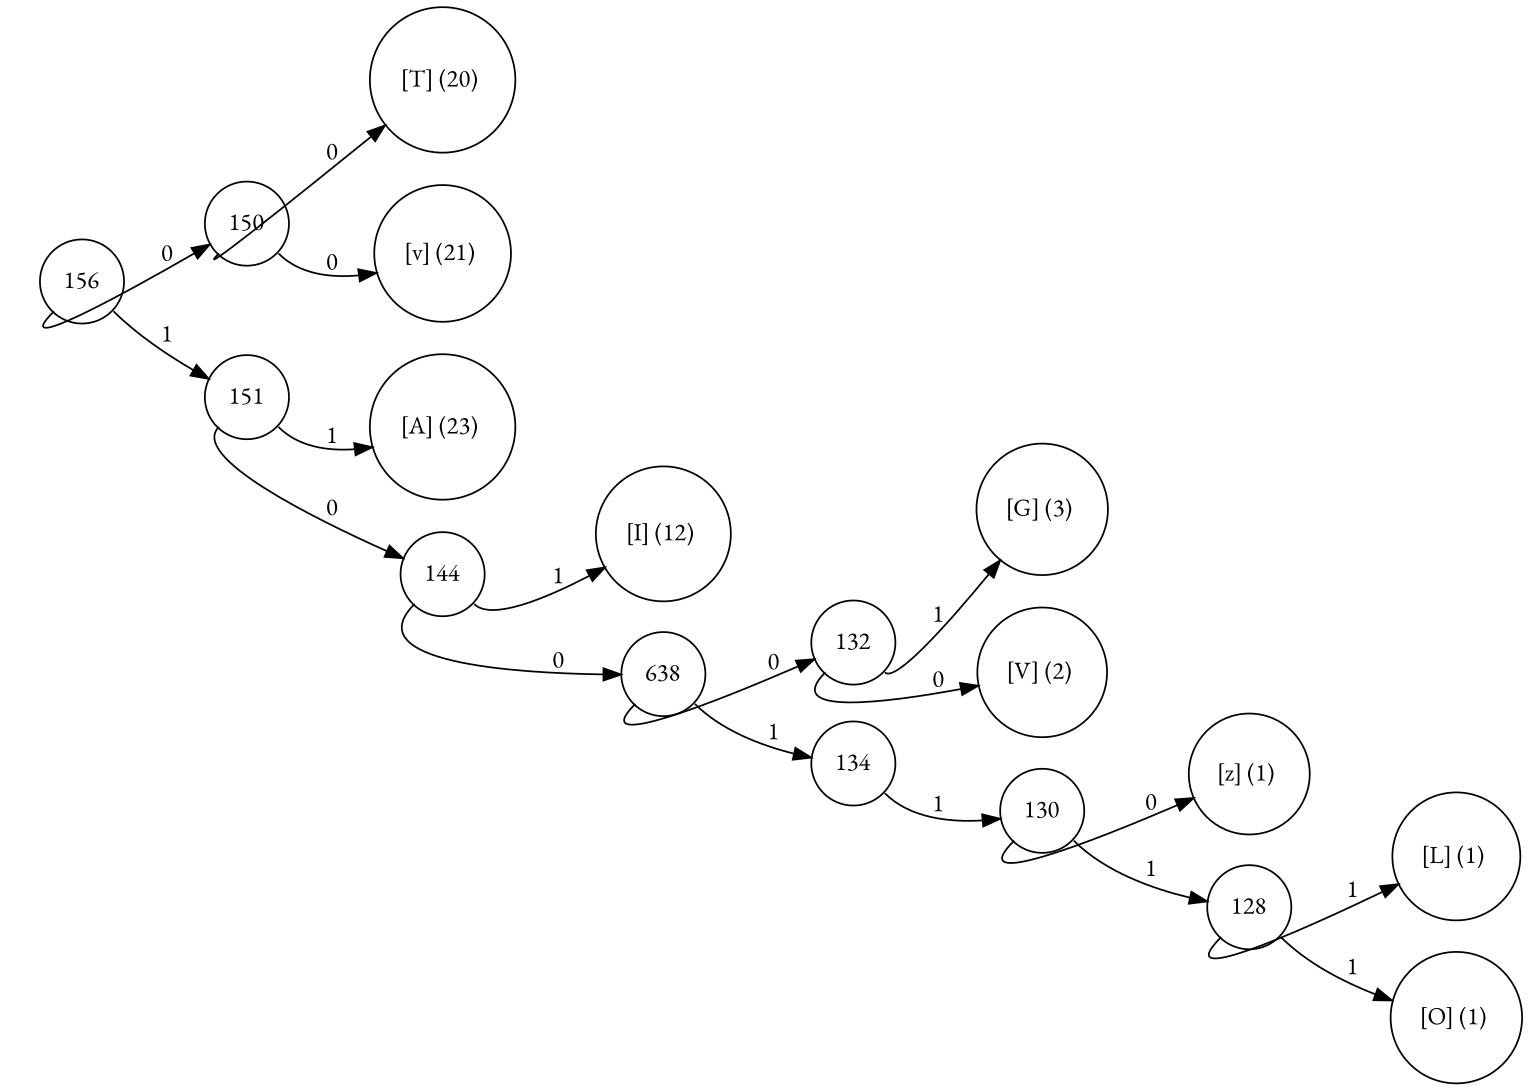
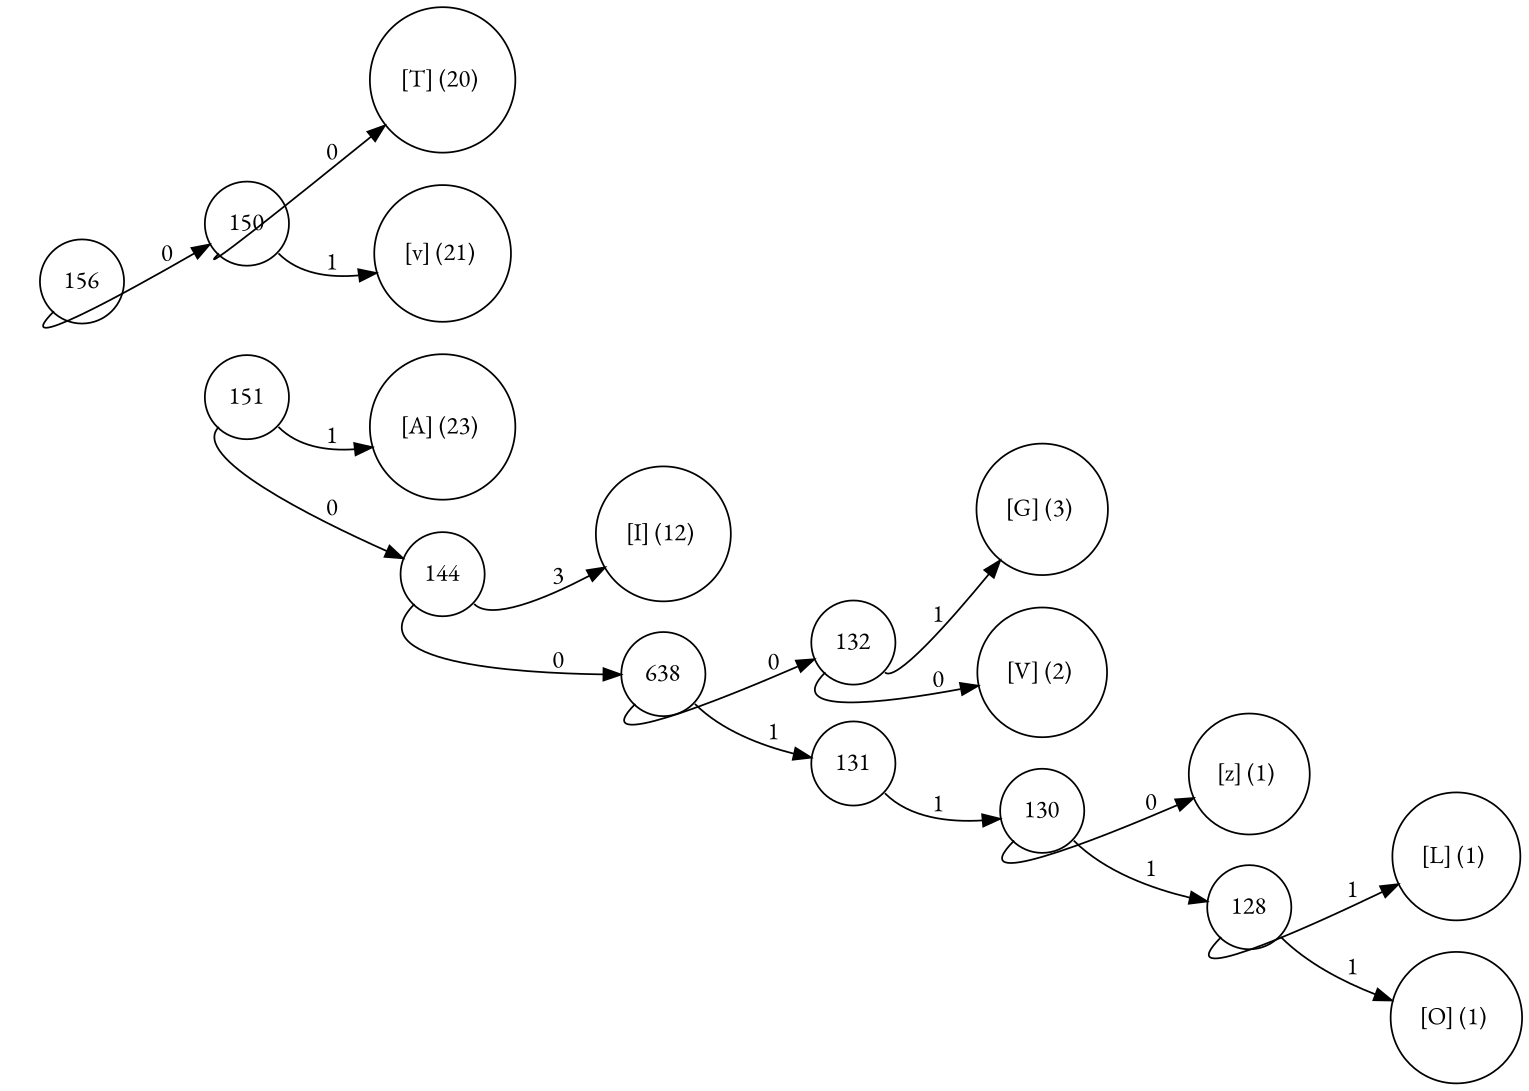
(329, 263) -> (329, 263)
(152, 343) -> none
(556, 577) -> (556, 577)
(853, 763) -> (853, 763)
